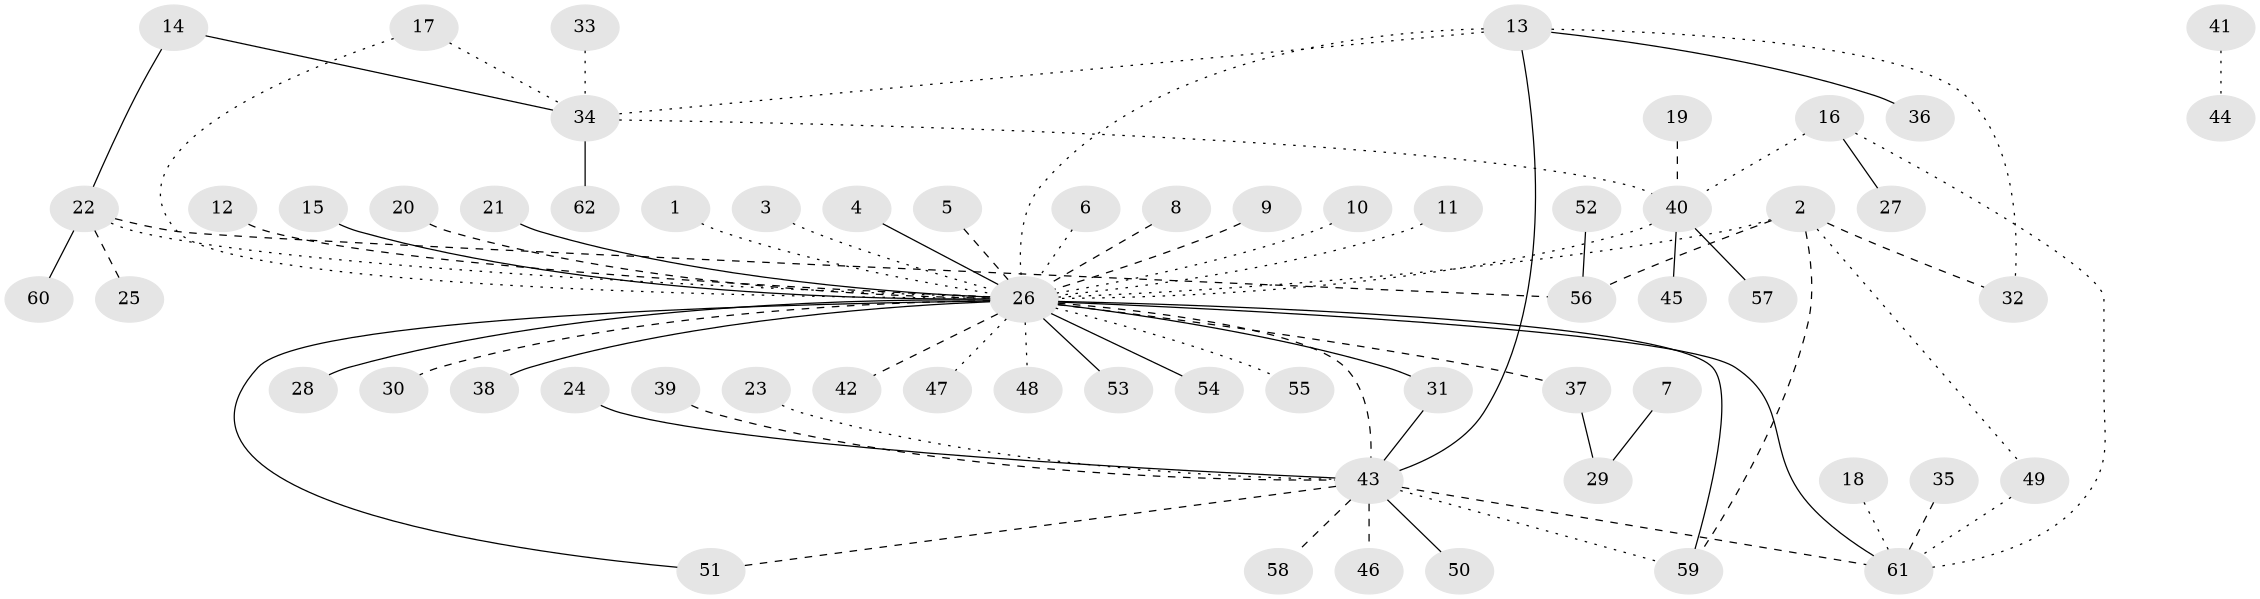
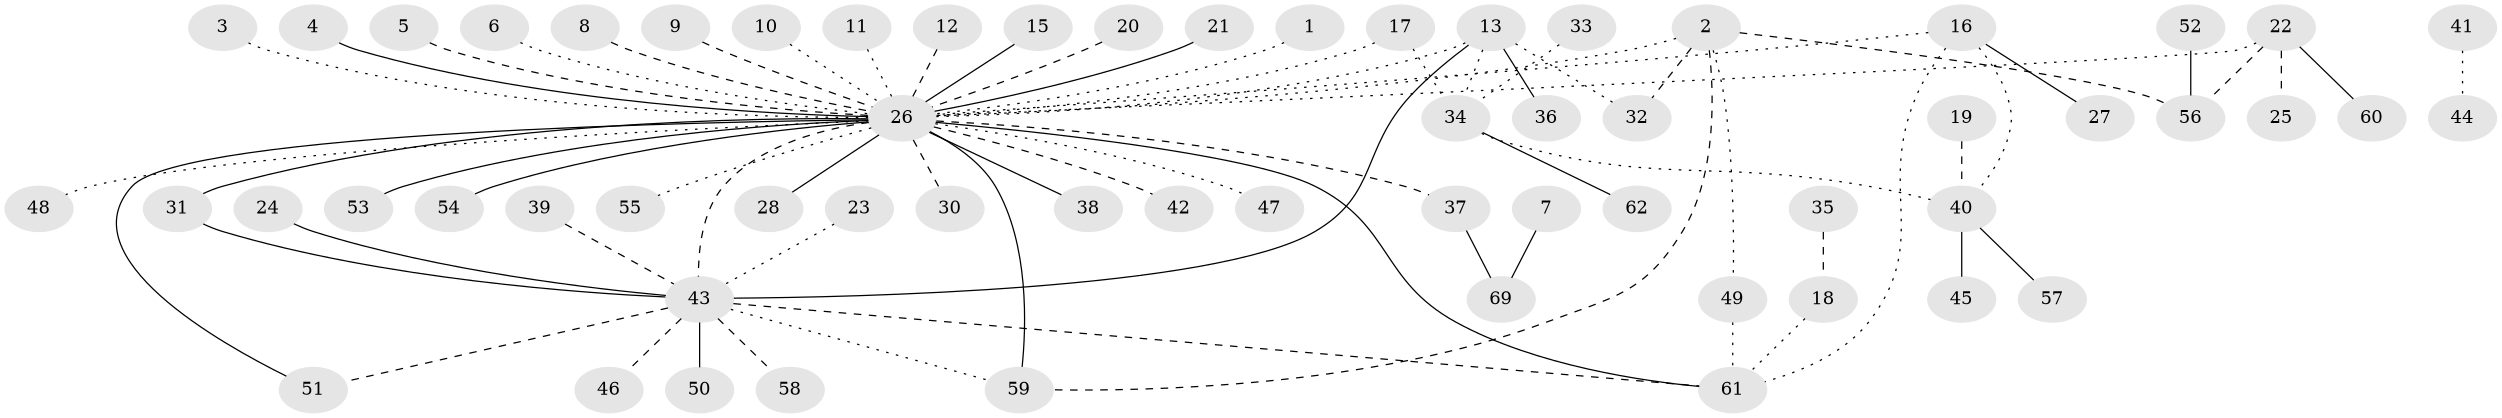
(174, 28) -> none
(1358, 281) -> (1606, 63)
(1598, 481) -> (1501, 299)
(1921, 526) -> (1823, 254)
